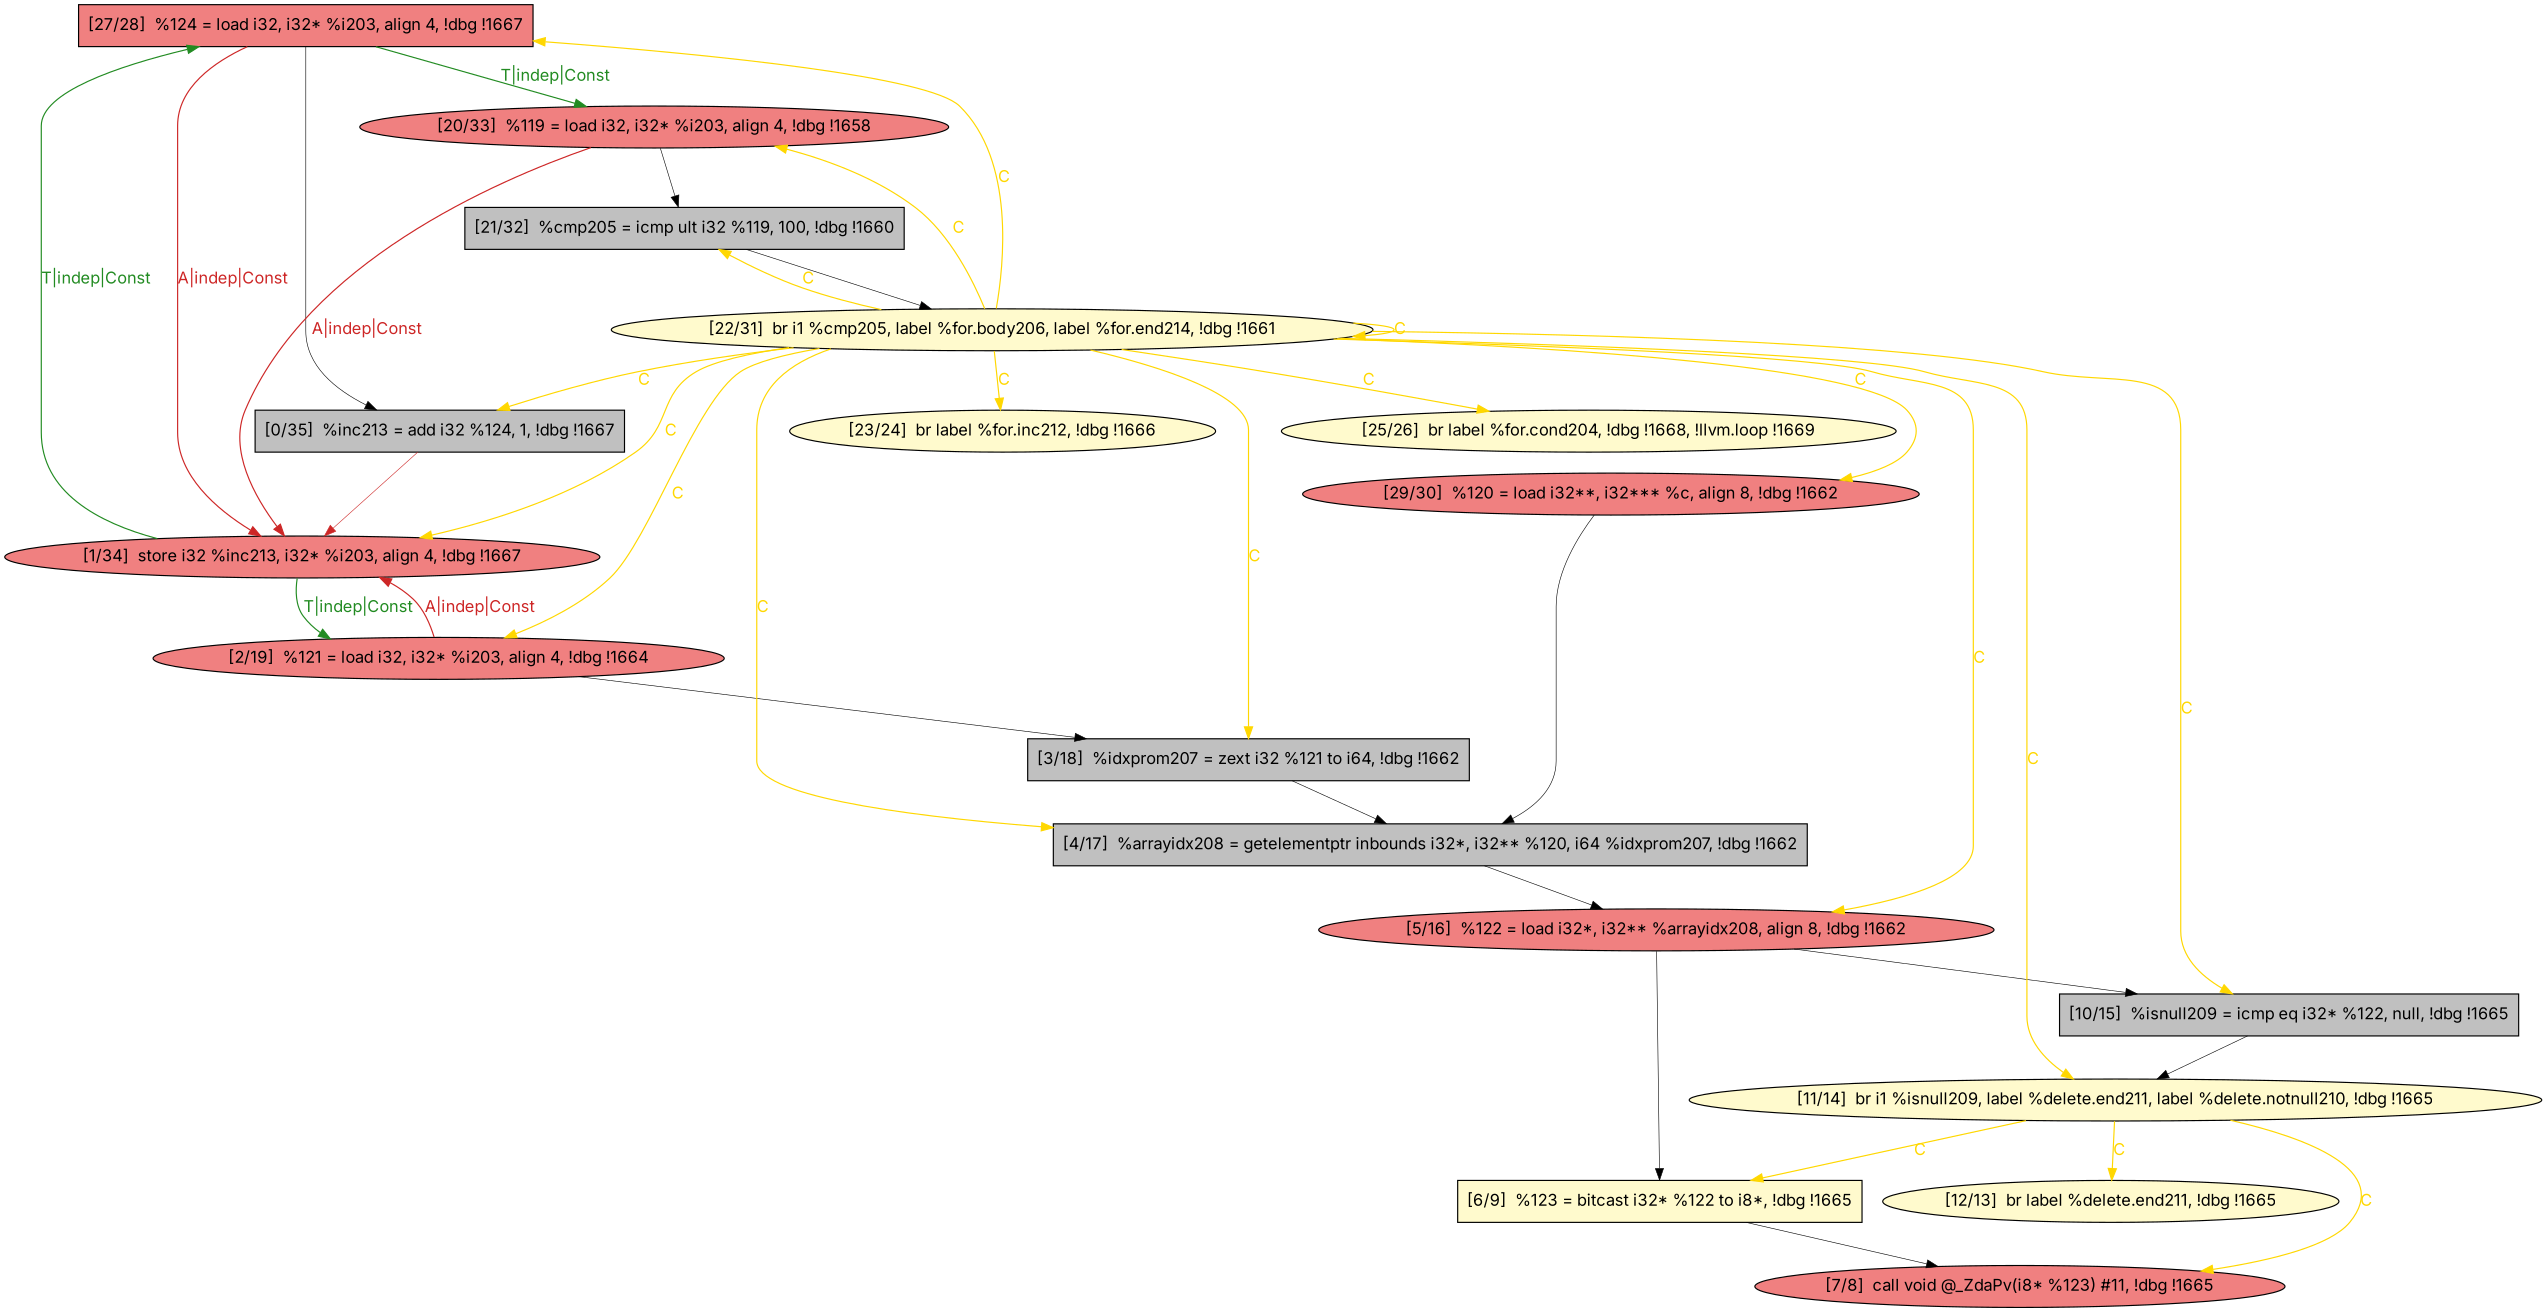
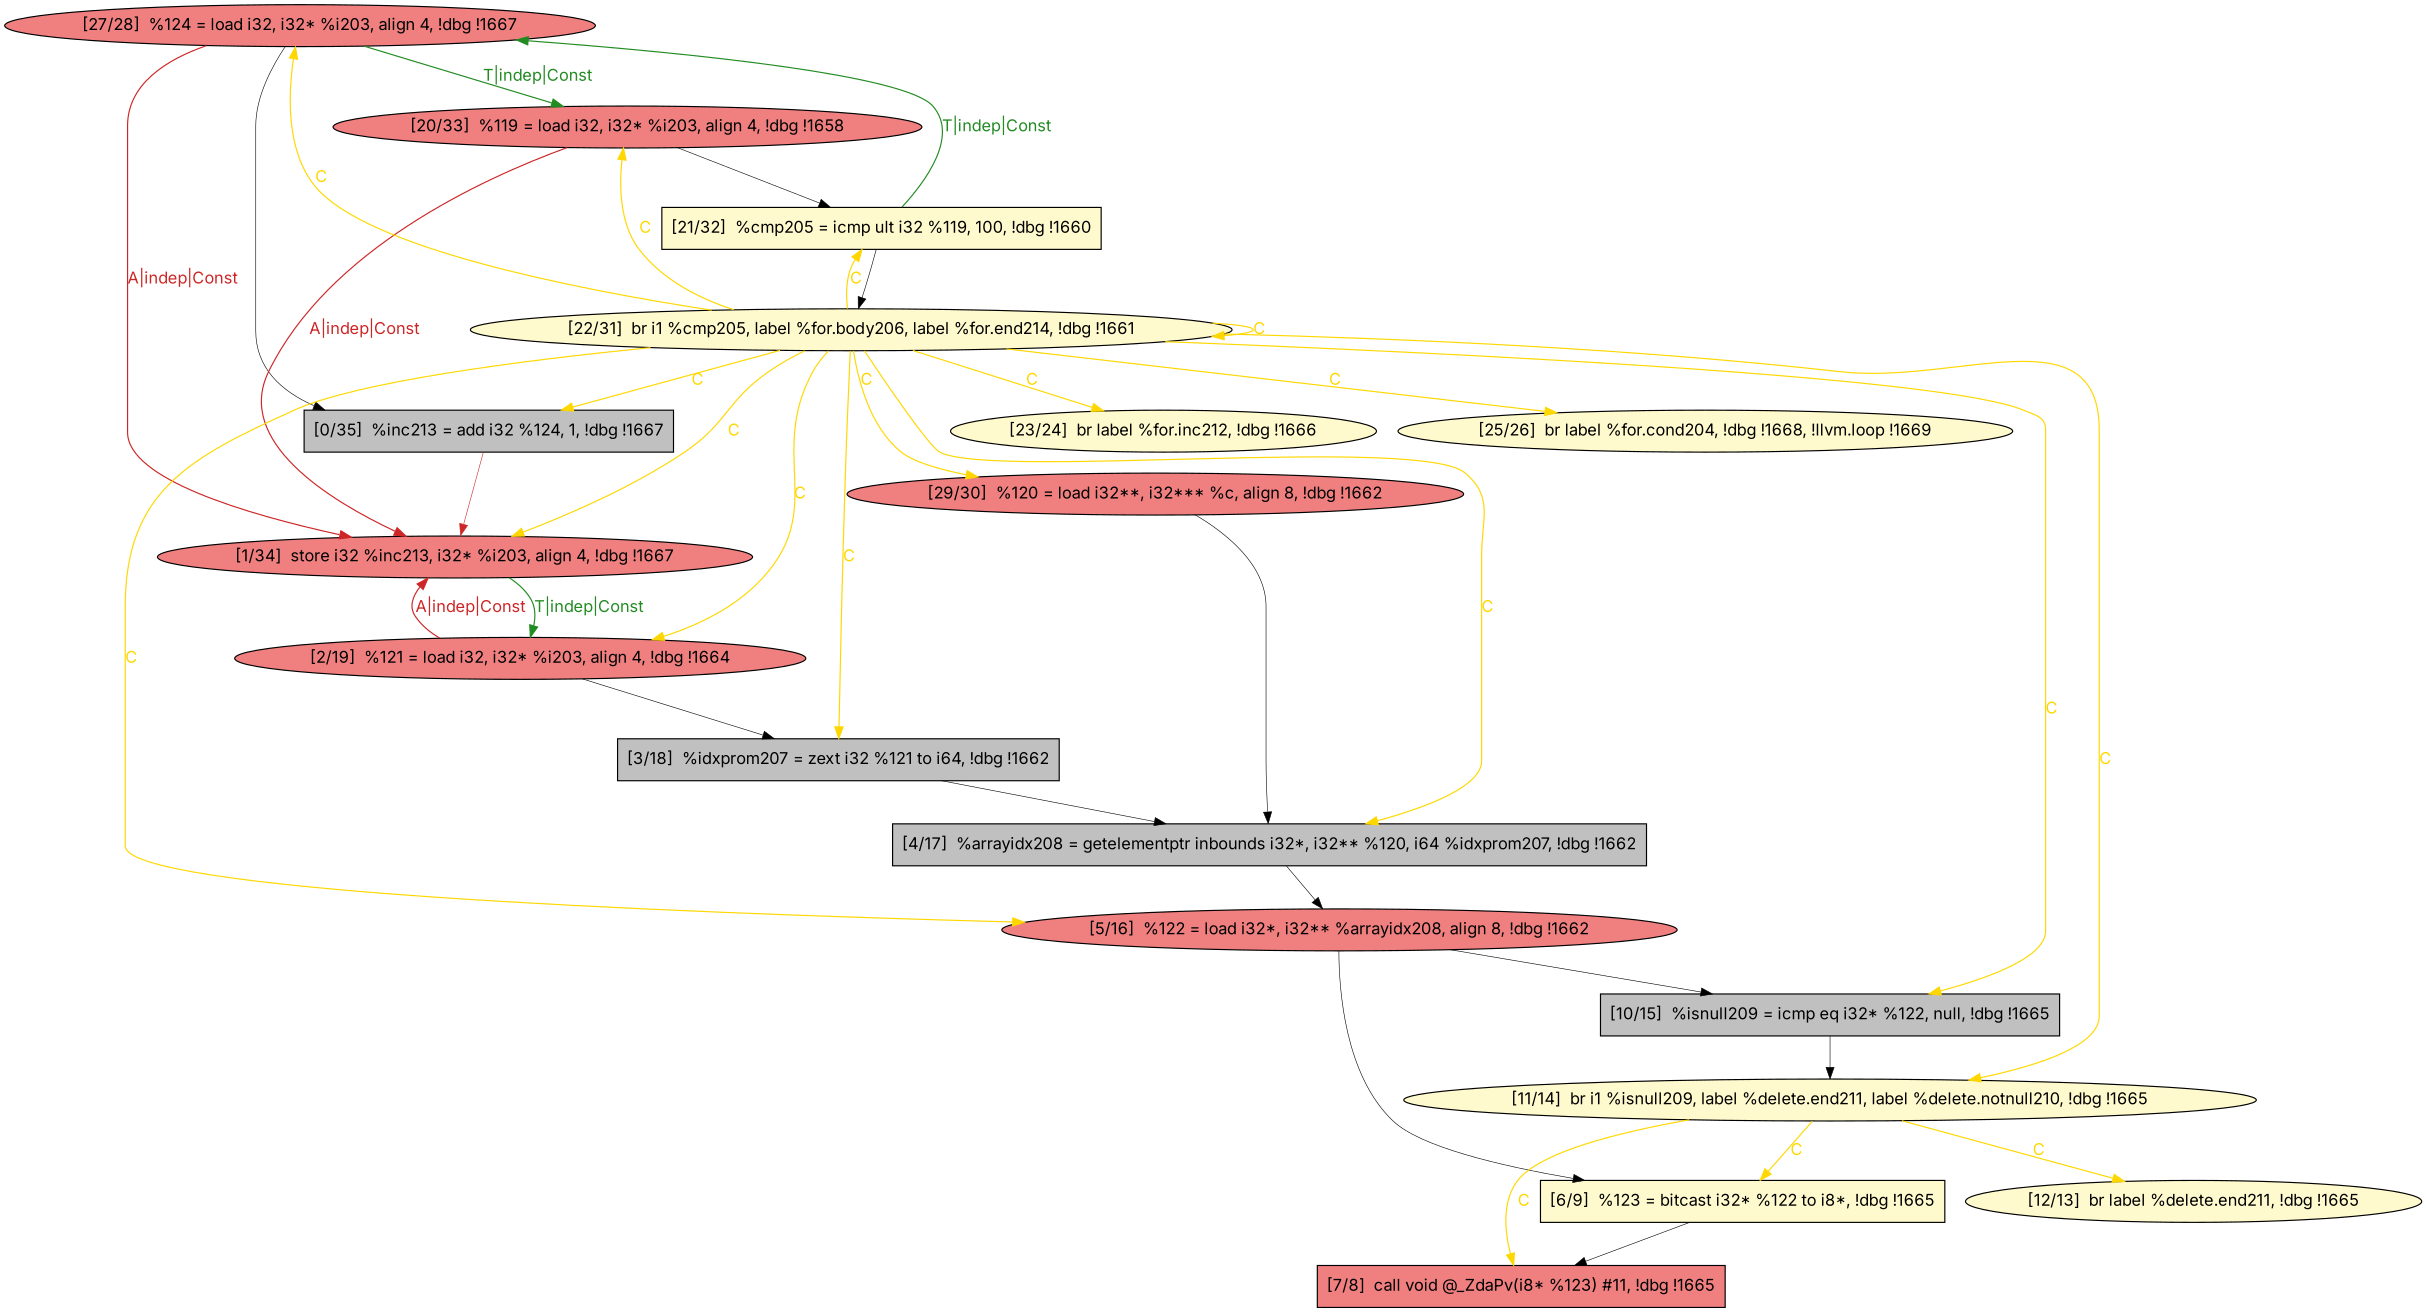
(306, 26) -> (300, 26)
(685, 228) -> (882, 228)
(41, 278) -> (790, 68)
(2020, 1286) -> (1521, 1286)
